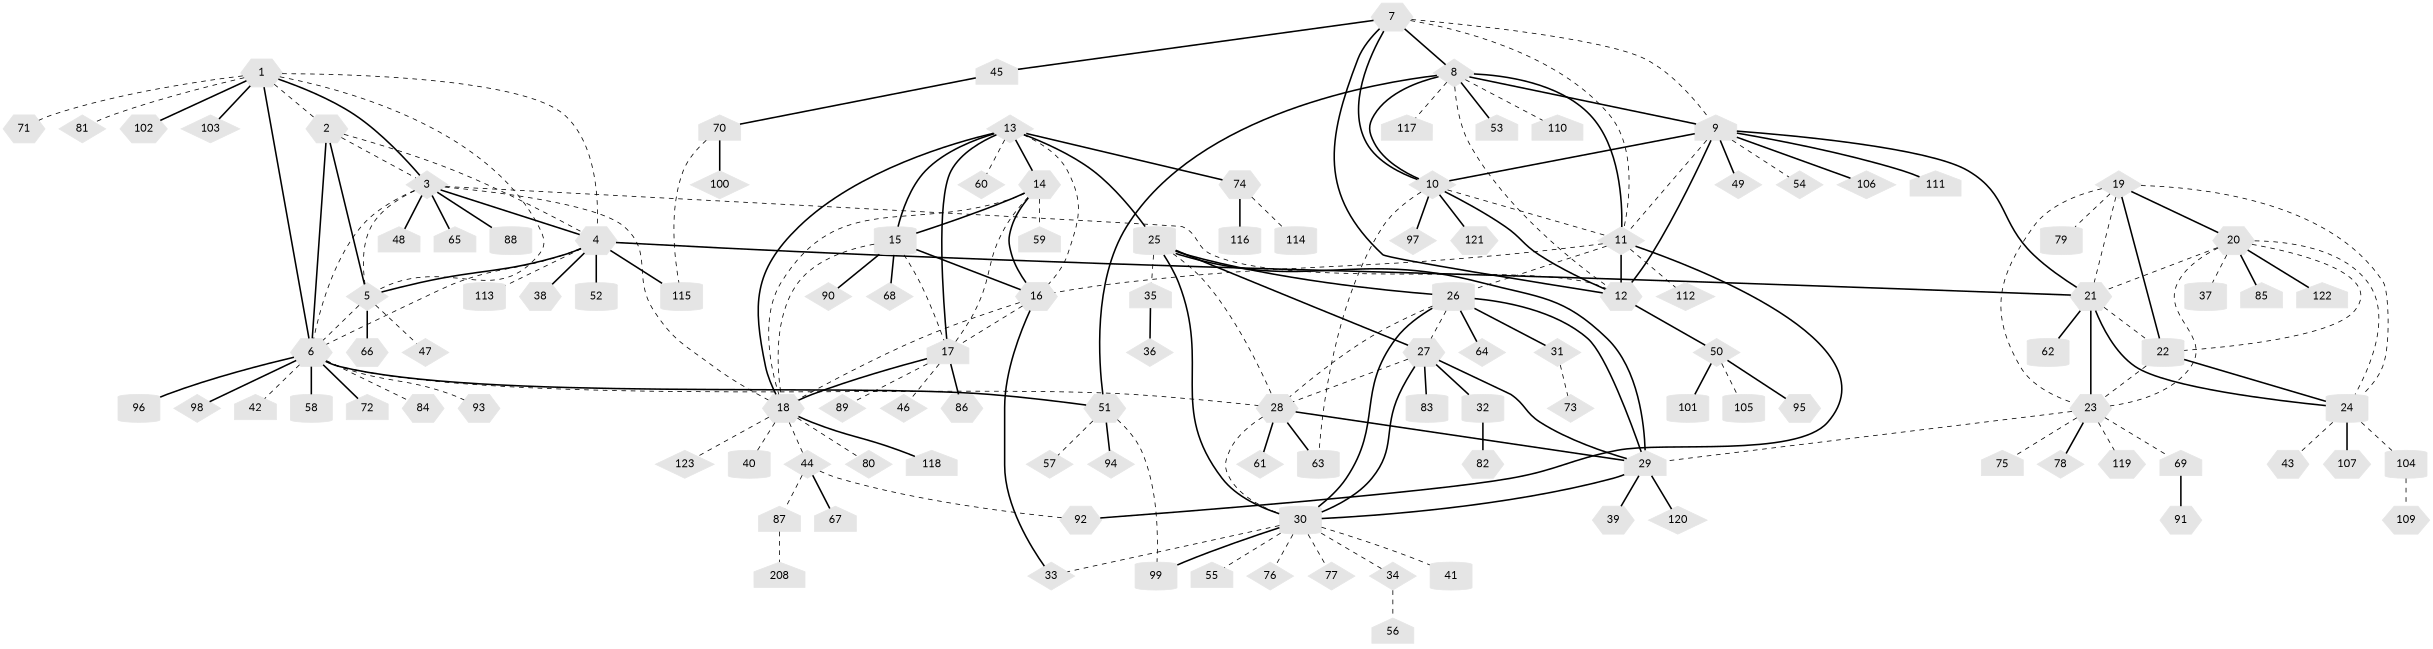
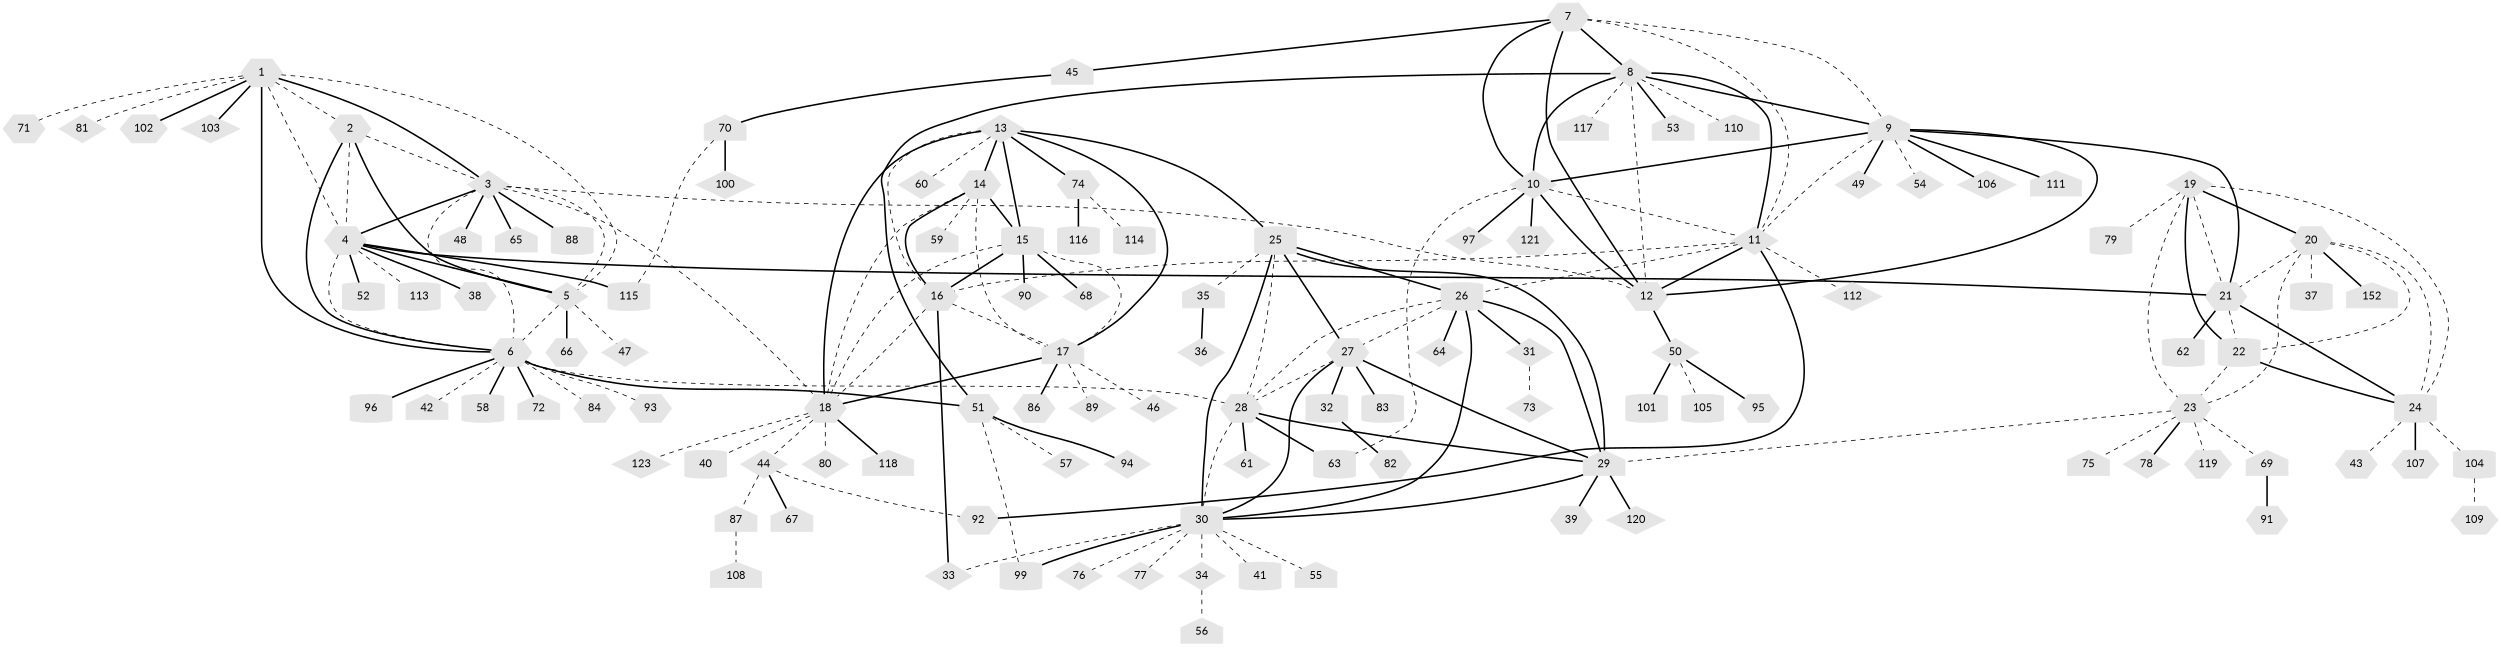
(2262, 297) -> none
(2322, 297) -> (2372, 297)
(2091, 352) -> none
(197, 408) -> none
(779, 576) -> (736, 576)
